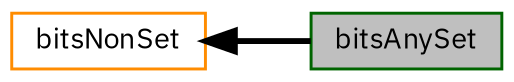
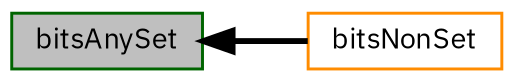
(273, 41) -> (270, 41)
